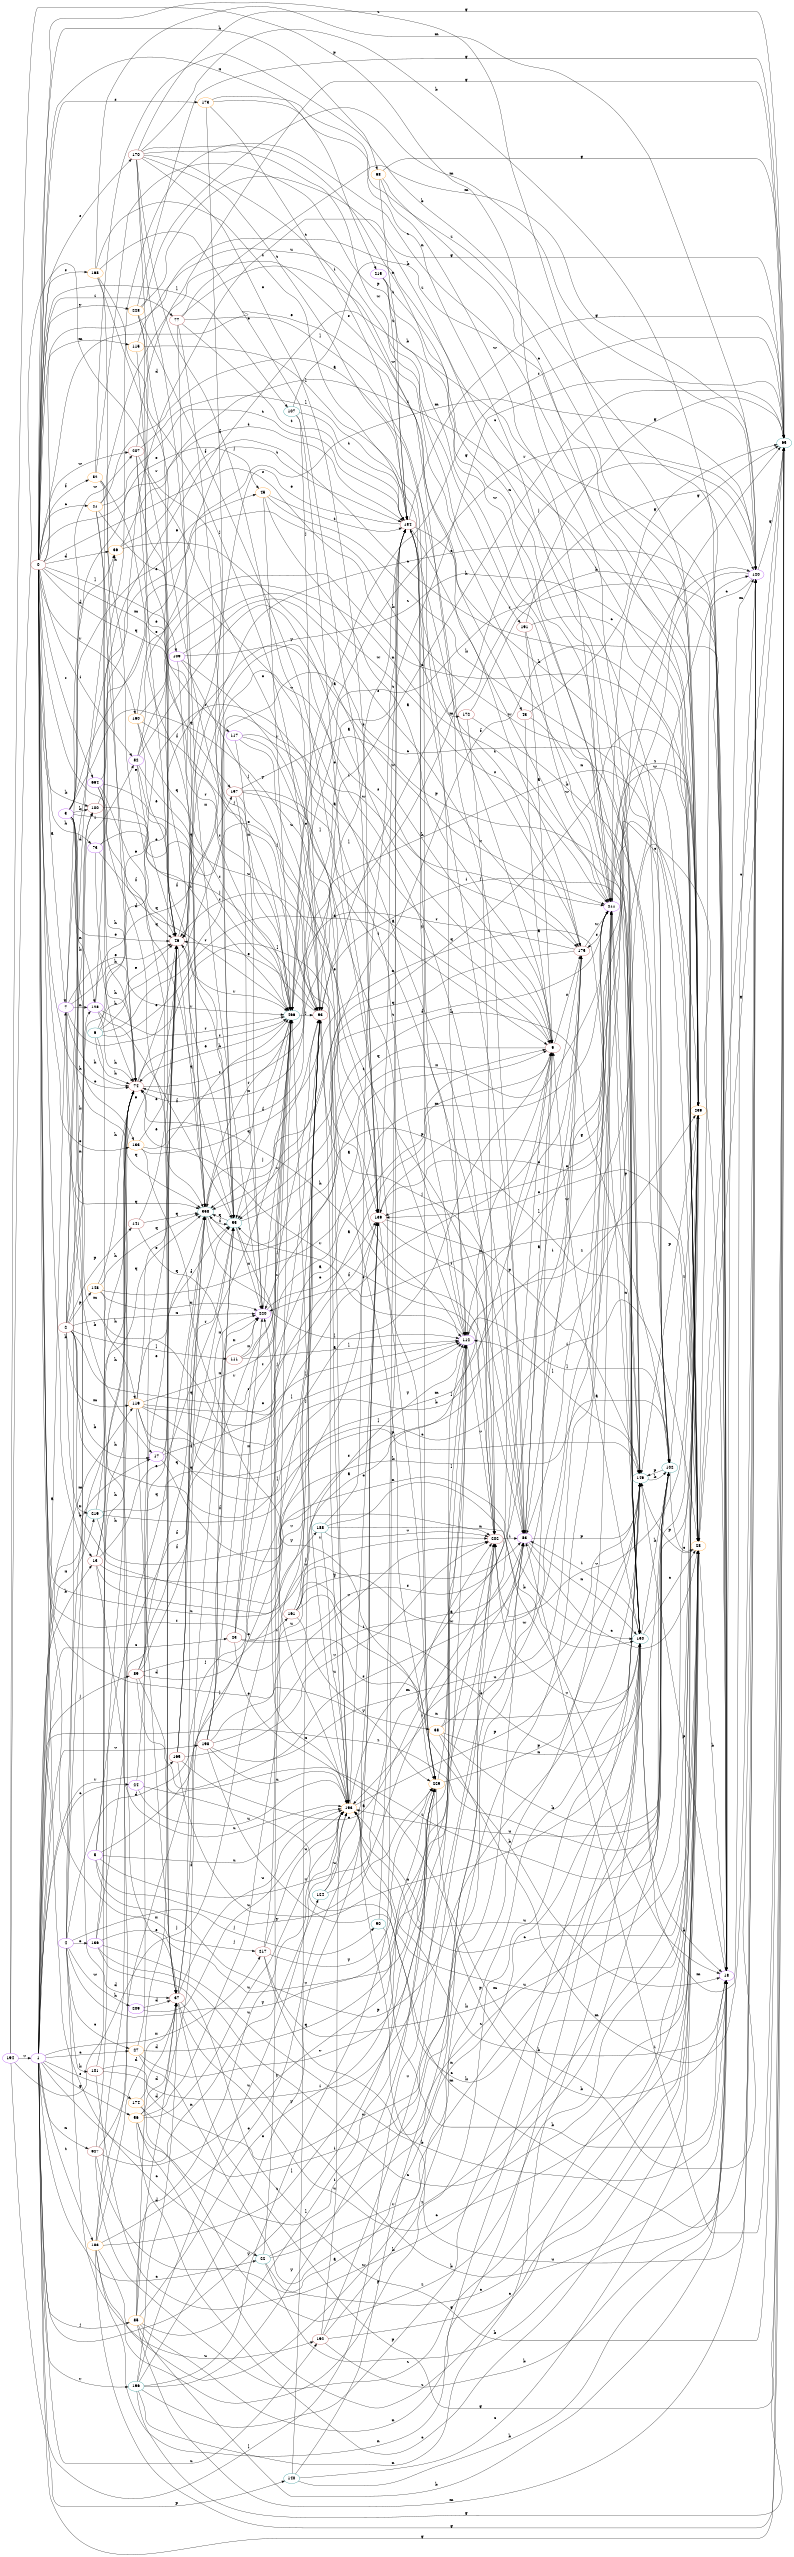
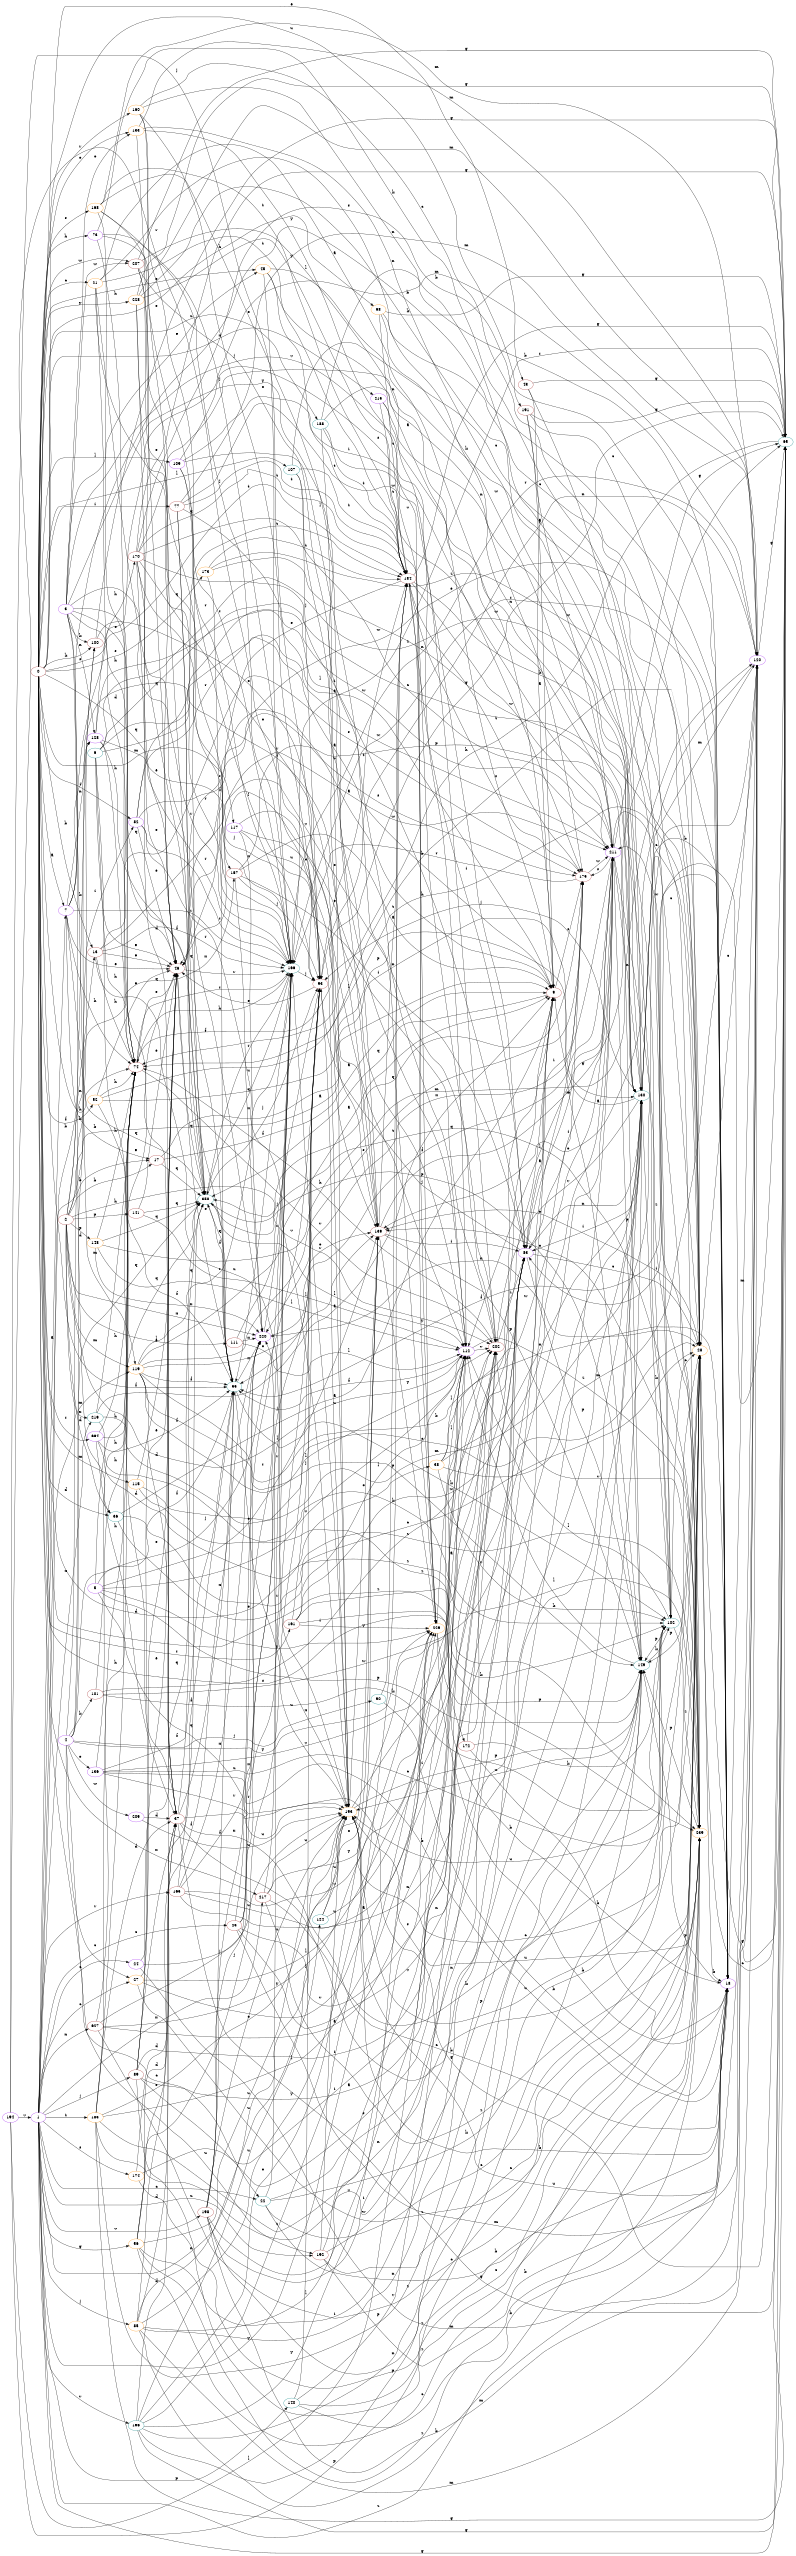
(116, 550) -> (116, 1517)
(292, 1015) -> (292, 968)
(567, 1199) -> (568, 1092)
(157, 1457) -> (157, 1160)
(570, 1459) -> (739, 2201)
(306, 2025) -> (306, 1952)
